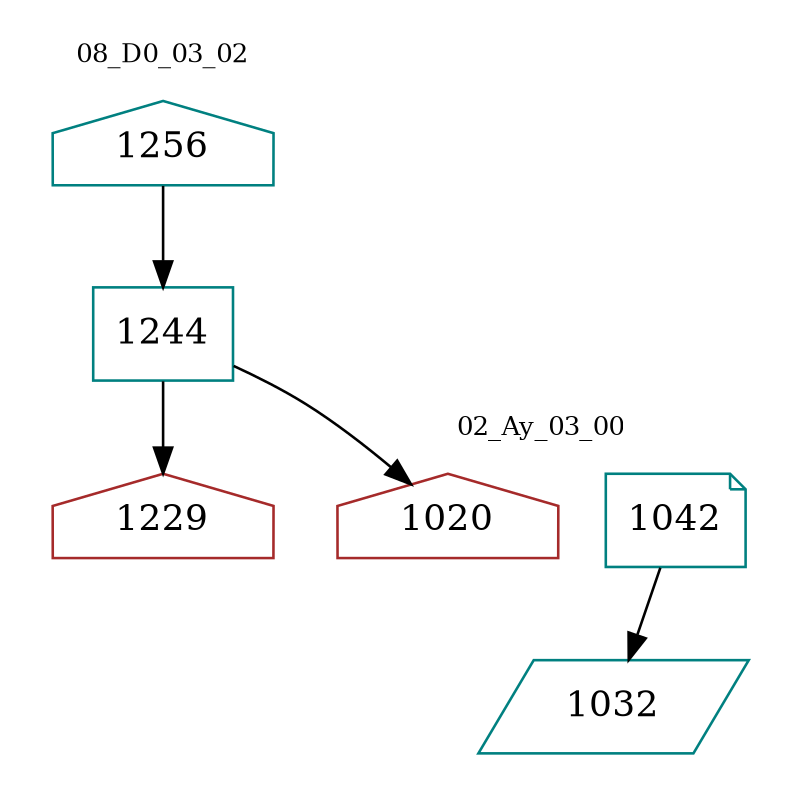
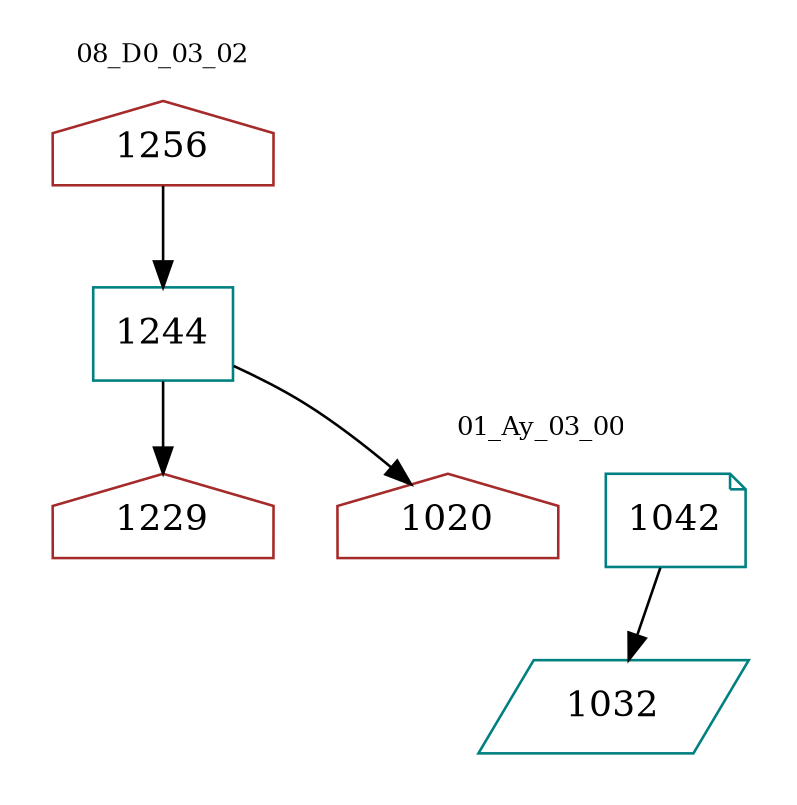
(163, 148) -> (163, 148)
(541, 428) -> (541, 428)
